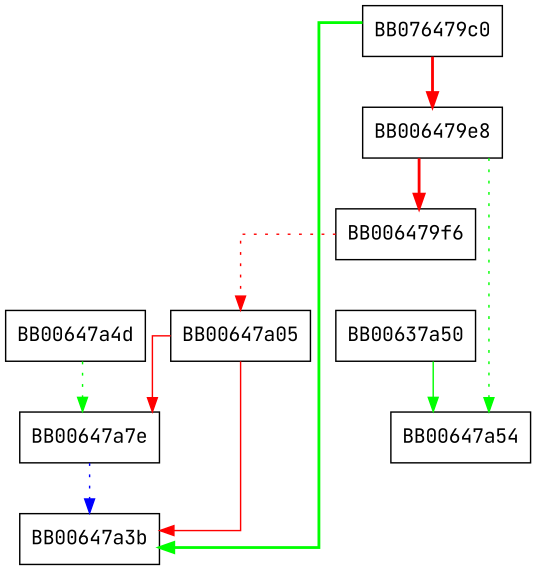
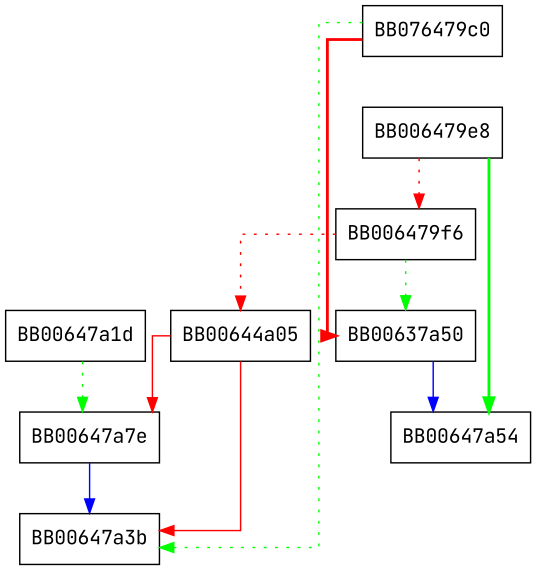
(433, 75) -> (327, 171)
(419, 176) -> (419, 176)
none -> (406, 278)
(489, 278) -> (489, 278)
(75, 336) -> (75, 336)
(241, 336) -> (241, 336)
(319, 336) -> (319, 336)
(433, 379) -> (433, 379)
(90, 481) -> (90, 481)
